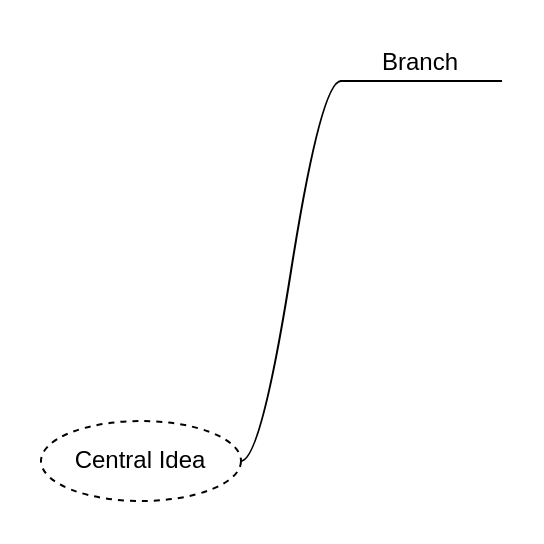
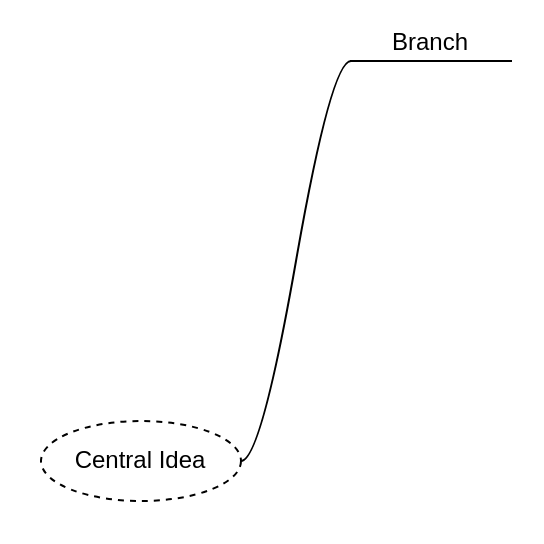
(421, 61) -> (431, 41)
